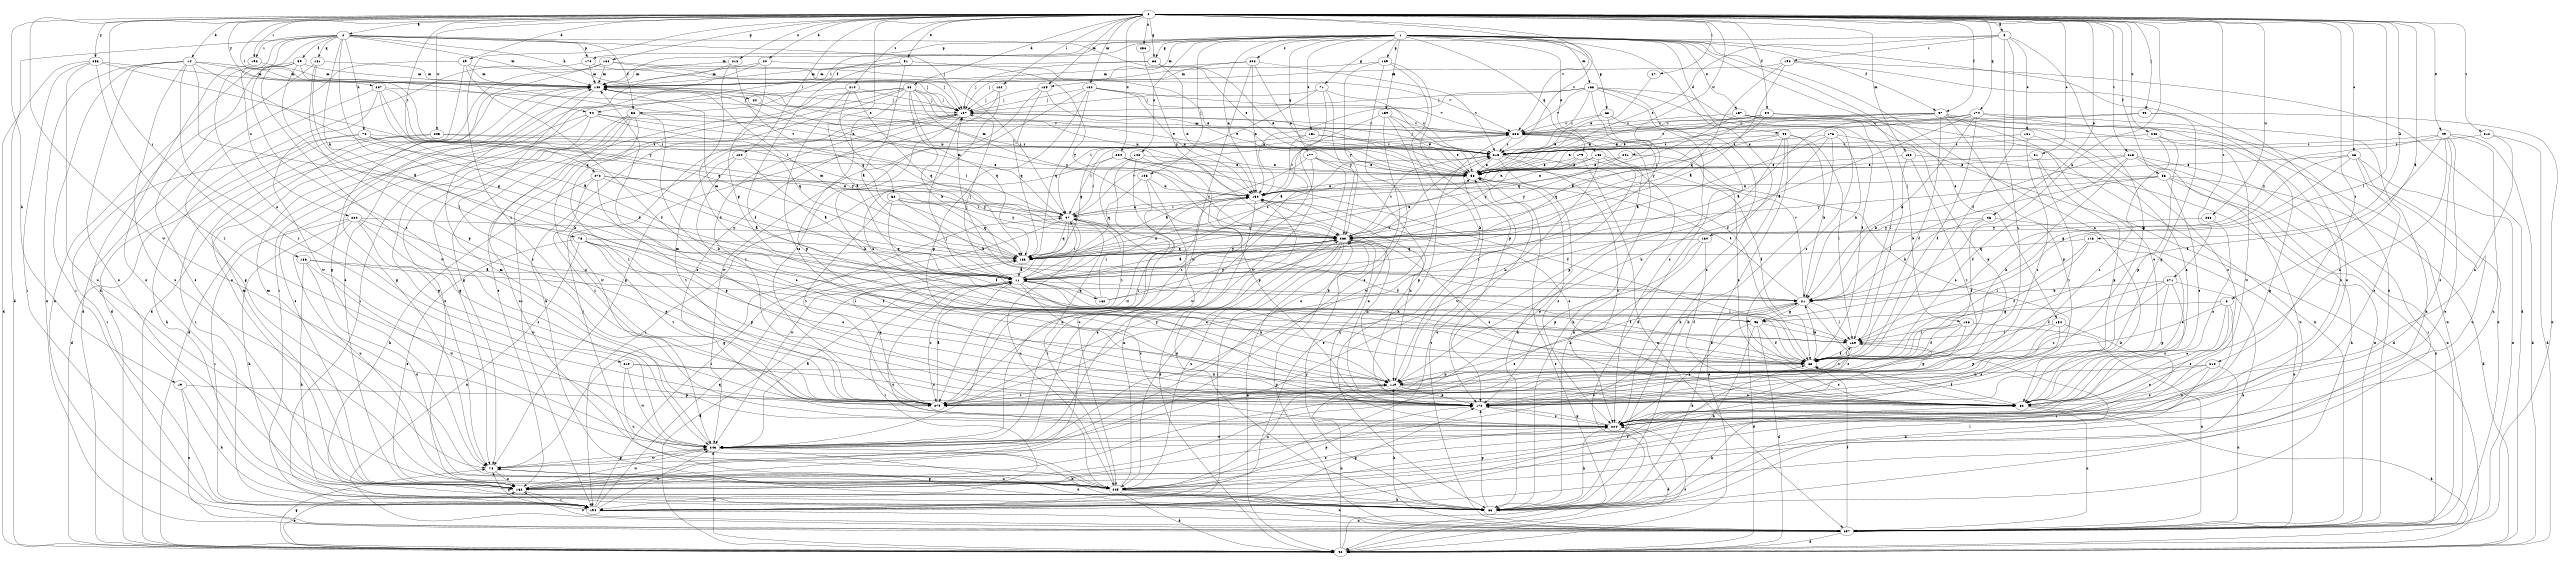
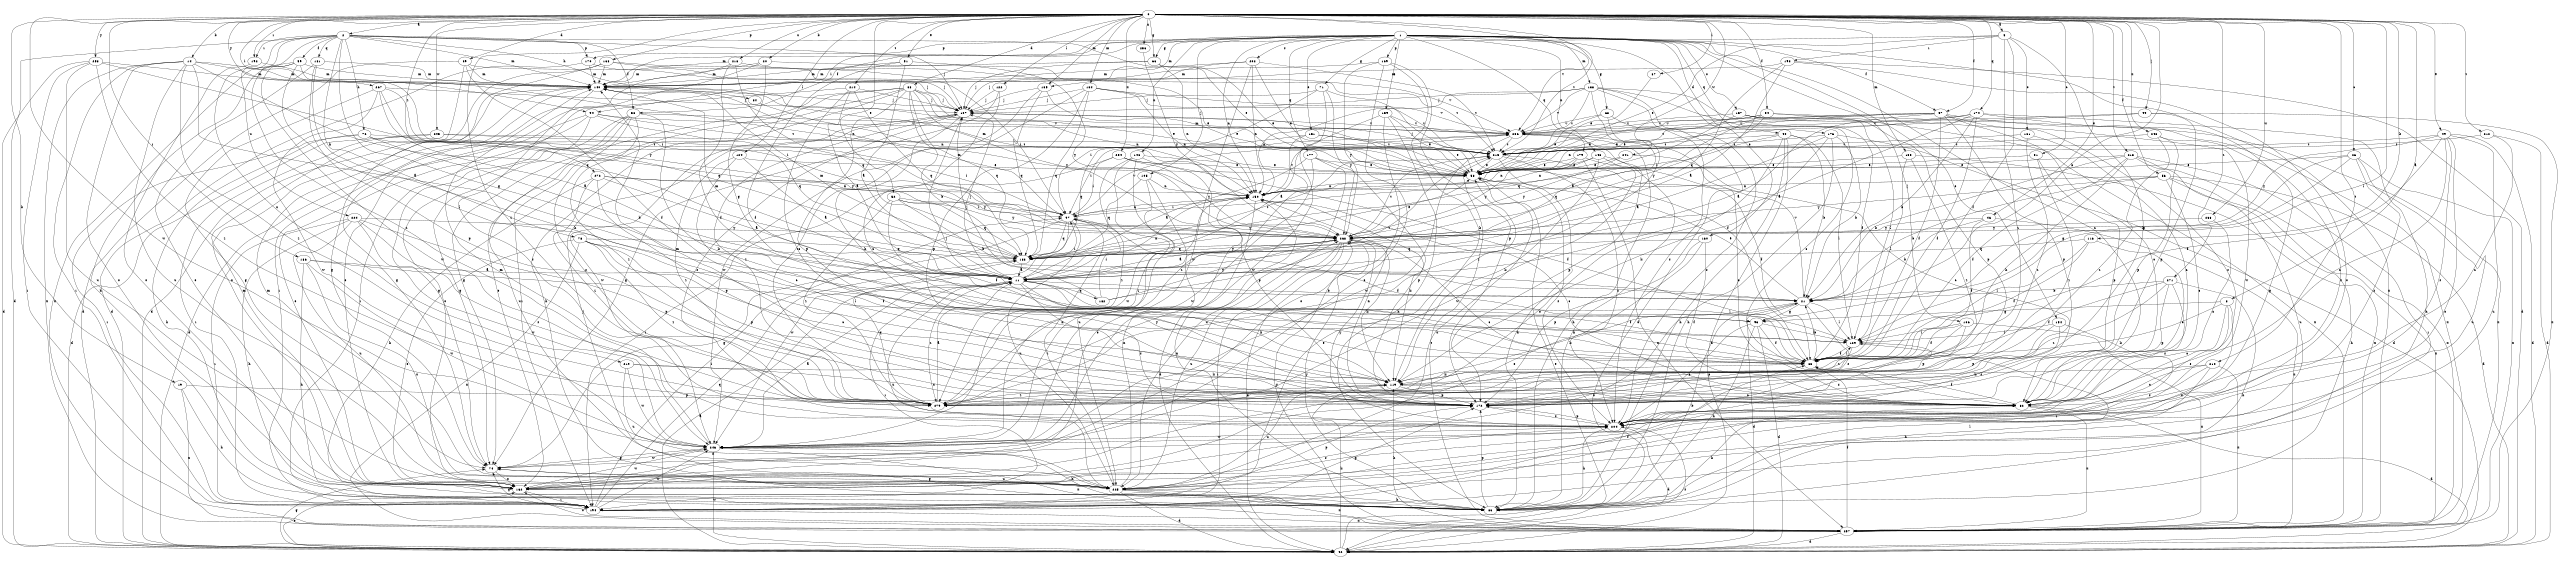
none -> (1679, 50)
none -> (1245, 79)
